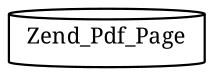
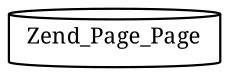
(107, 38) -> (115, 38)
